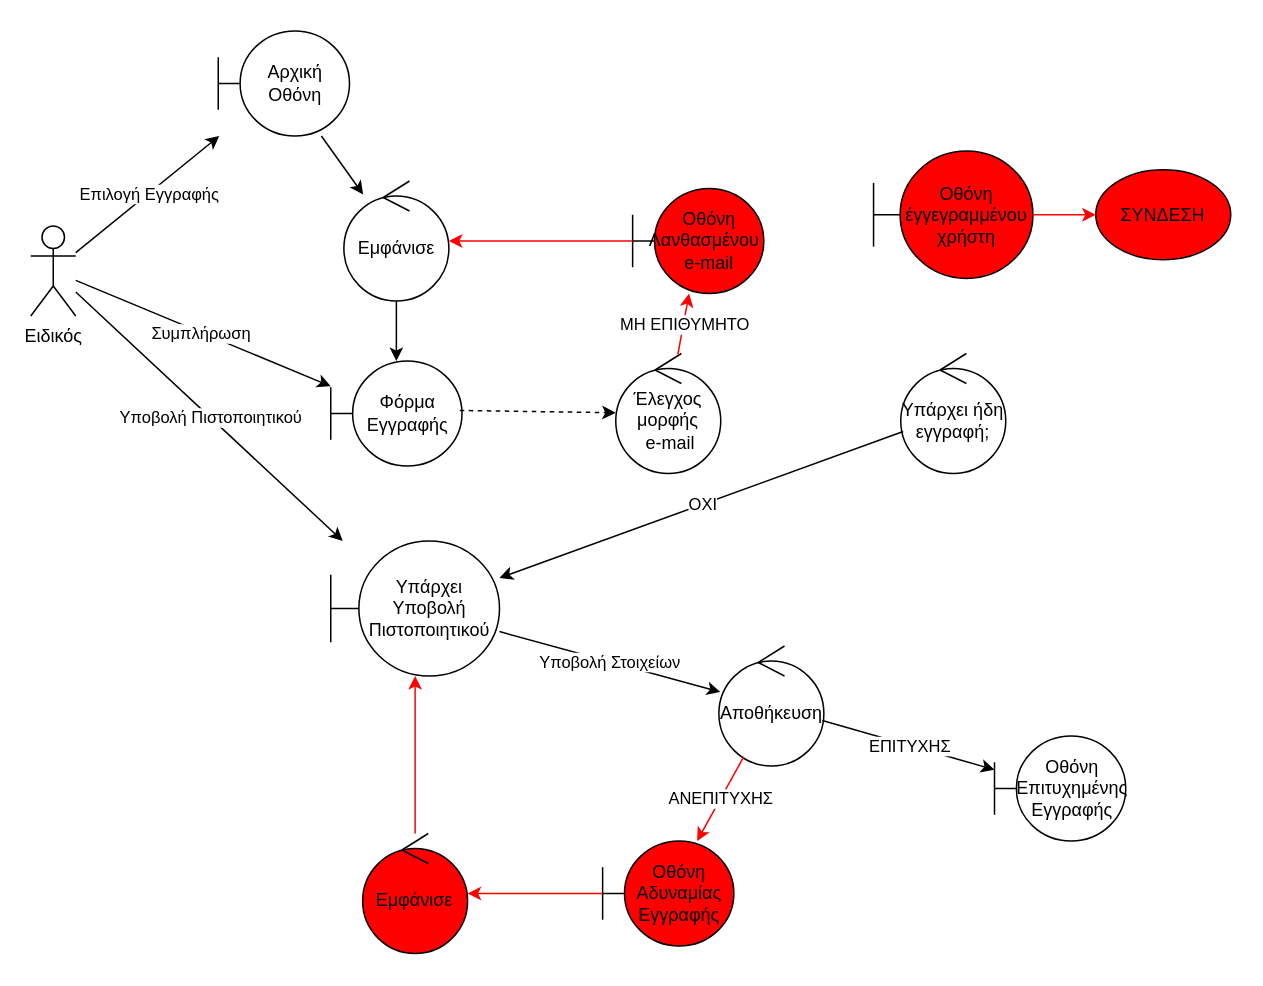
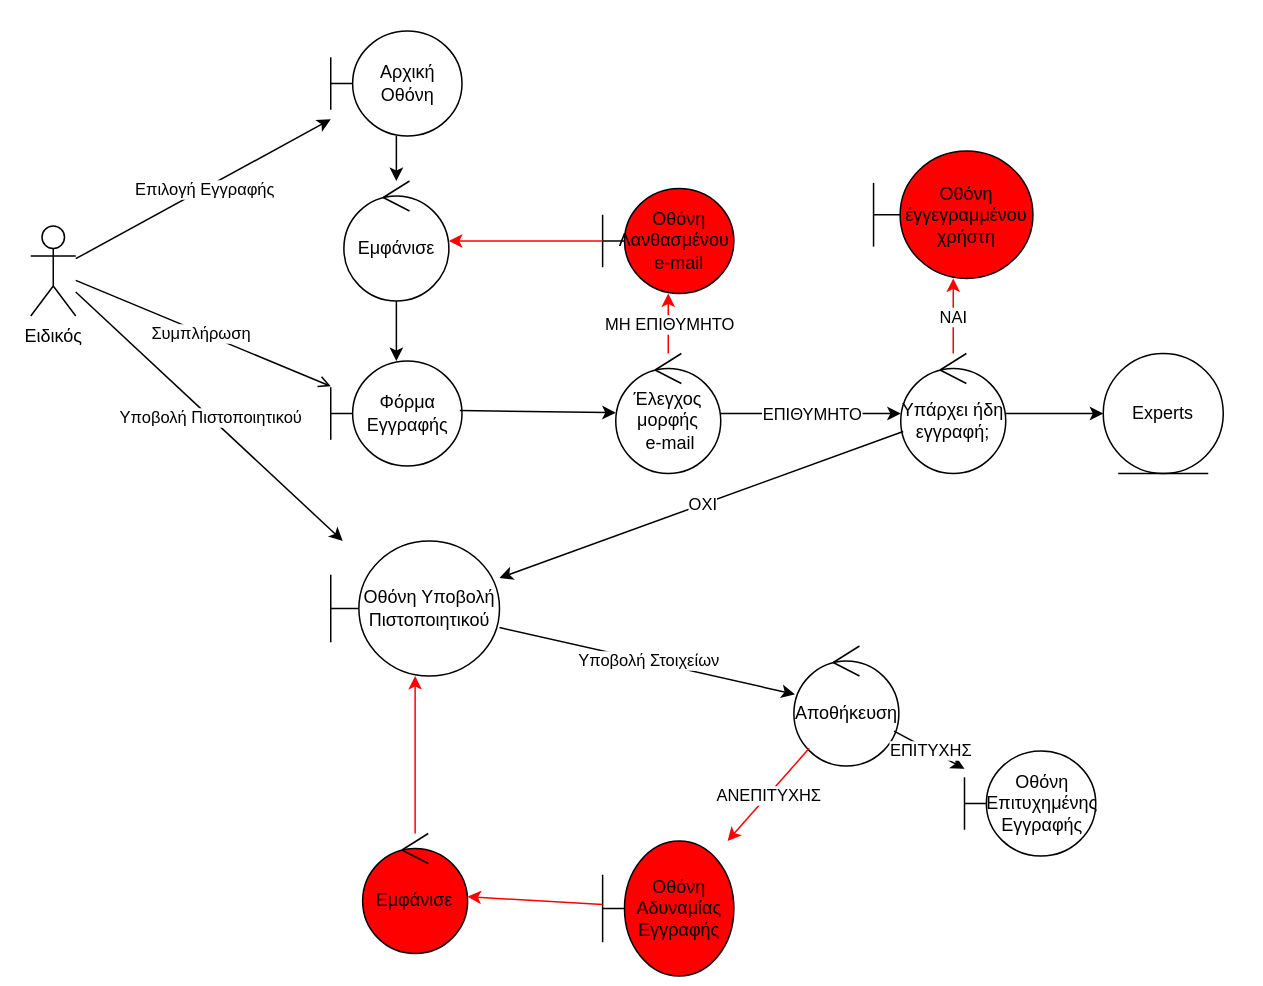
(284, 83) -> (396, 83)
(1059, 215) -> none
(1163, 215) -> none
(698, 241) -> (668, 241)
none -> (953, 321)
(320, 382) -> (322, 382)
(533, 411) -> (533, 411)
none -> (806, 413)
none -> (1049, 413)
none -> (1163, 413)
(430, 608) -> (430, 608)
(771, 706) -> (846, 706)
(1060, 788) -> (1030, 803)
(668, 893) -> (668, 908)
